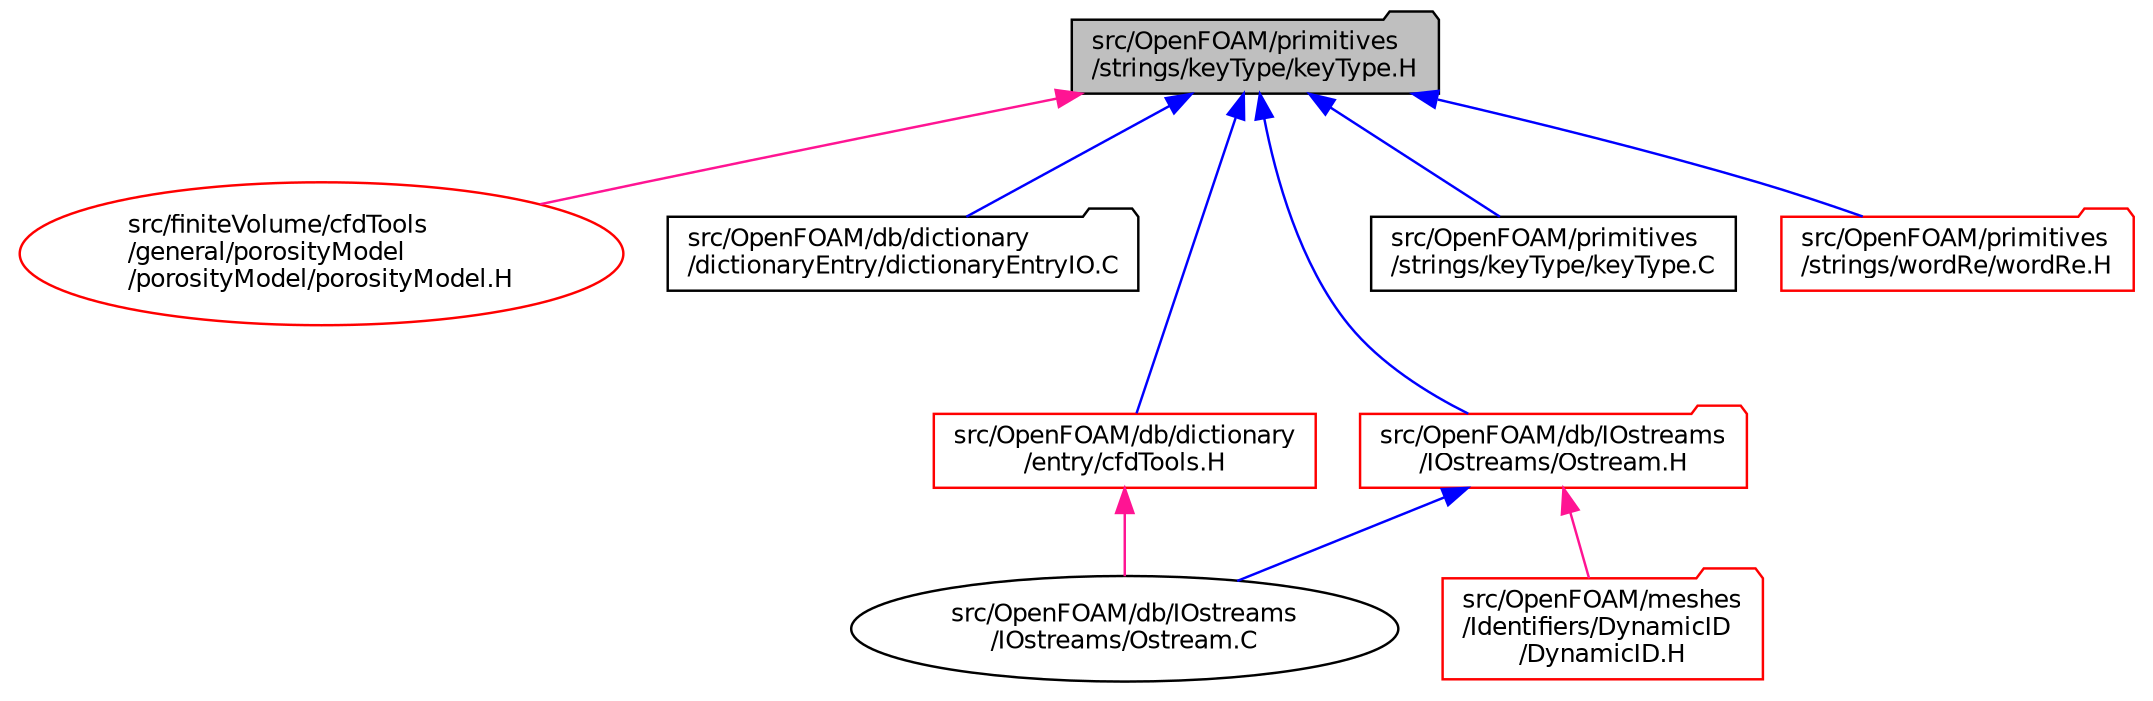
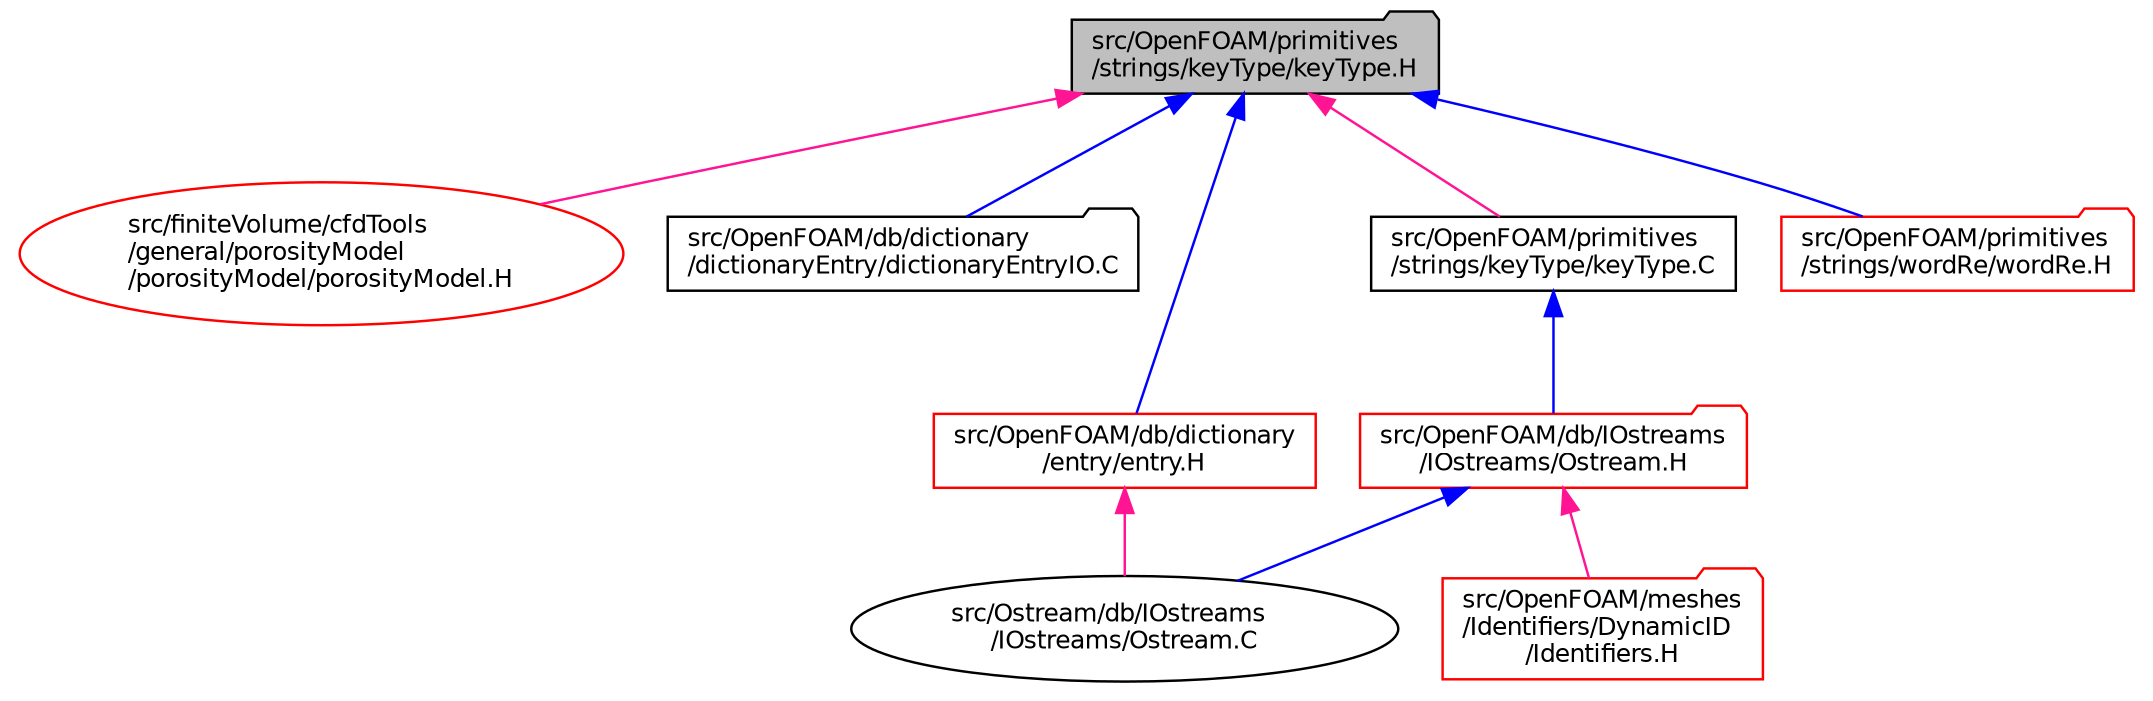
(1415, 162) -> (1415, 162)
(1327, 294) -> (1553, 365)
(1125, 451) -> (1125, 451)
(1125, 629) -> (1125, 629)
(1603, 629) -> (1603, 629)
